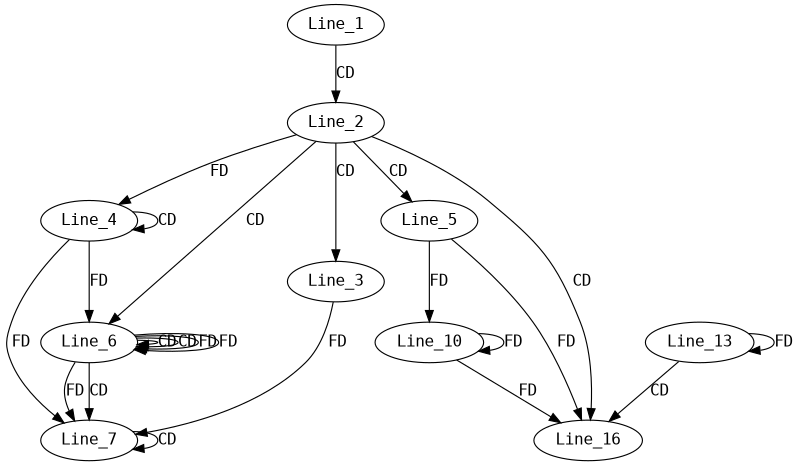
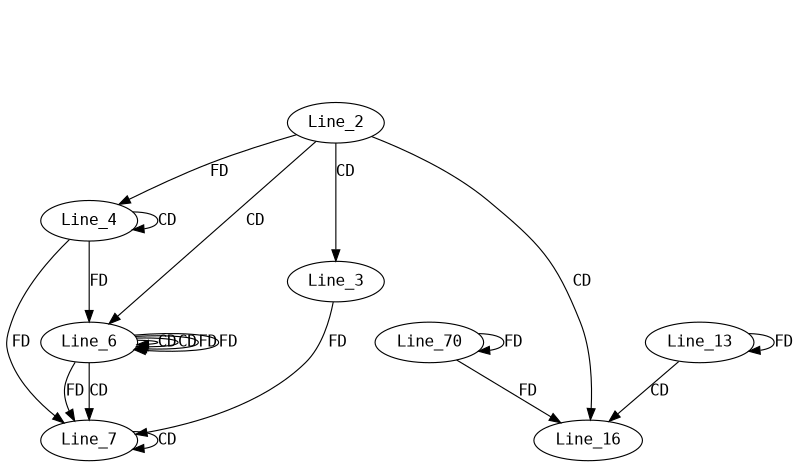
(336, 25) -> none
(429, 221) -> none
(429, 342) -> (429, 342)
